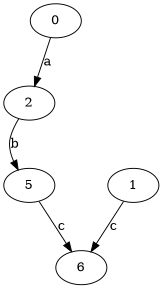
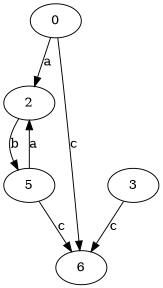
none -> (69, 139)
none -> (29, 149)
(133, 185) -> (133, 185)
